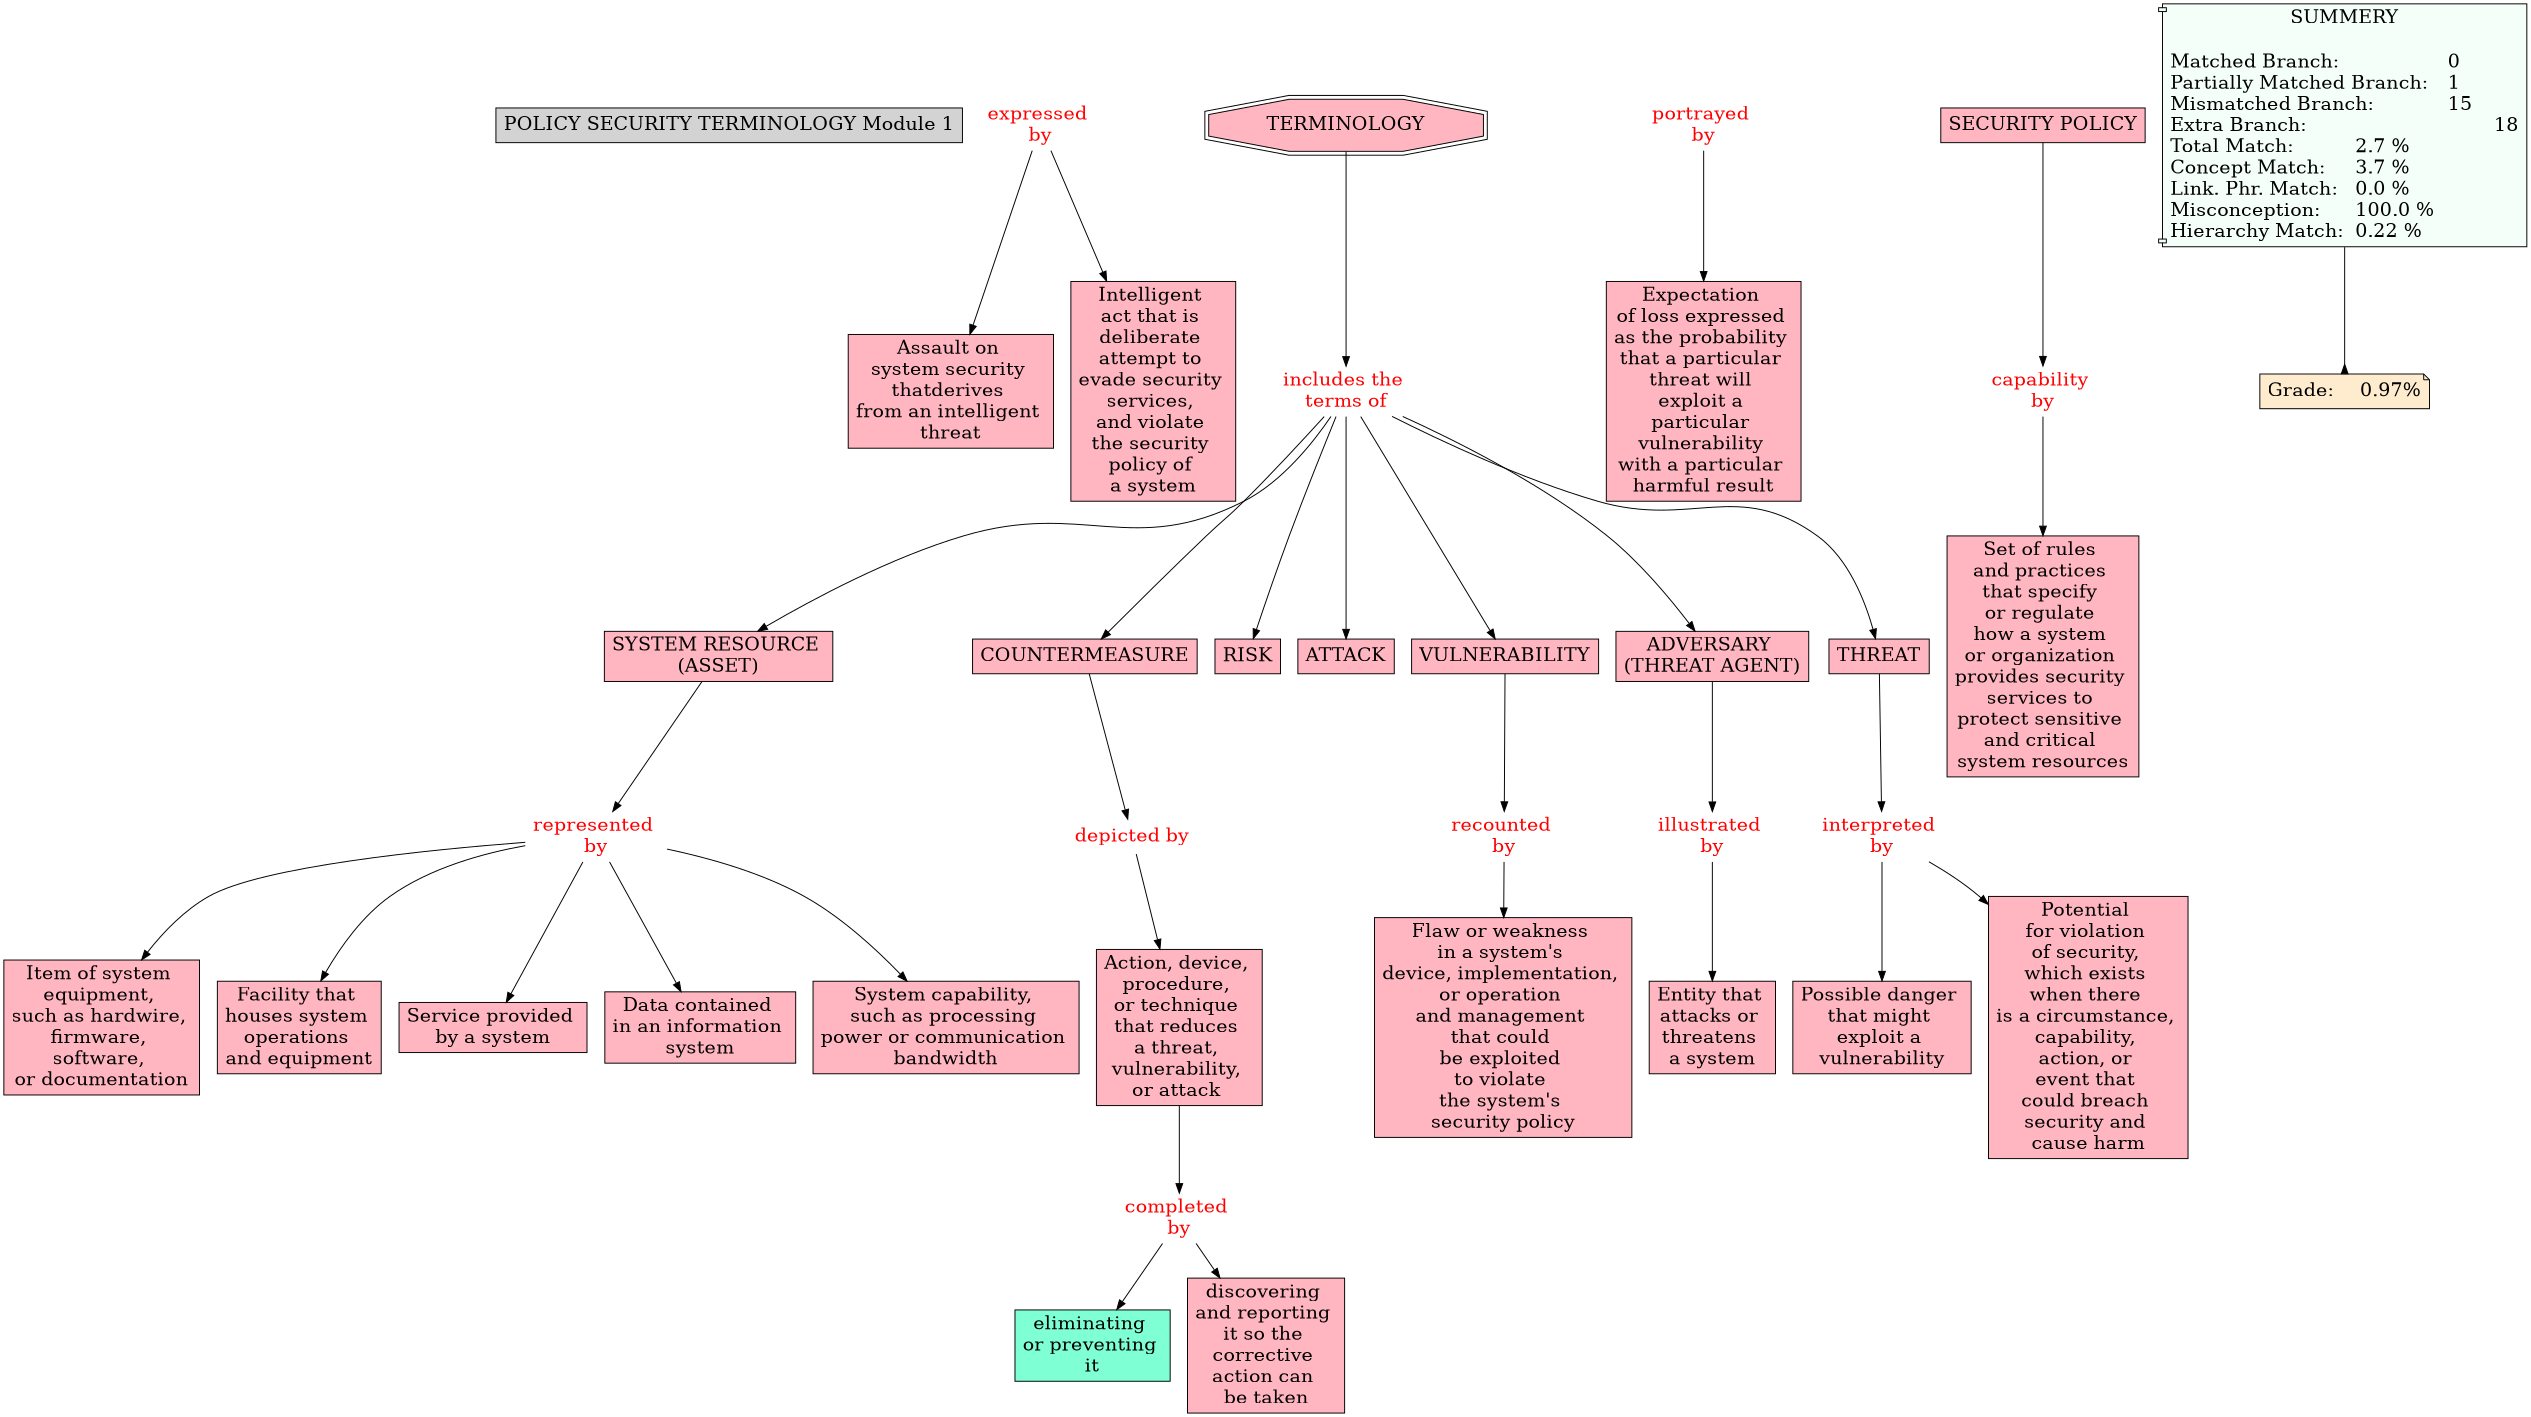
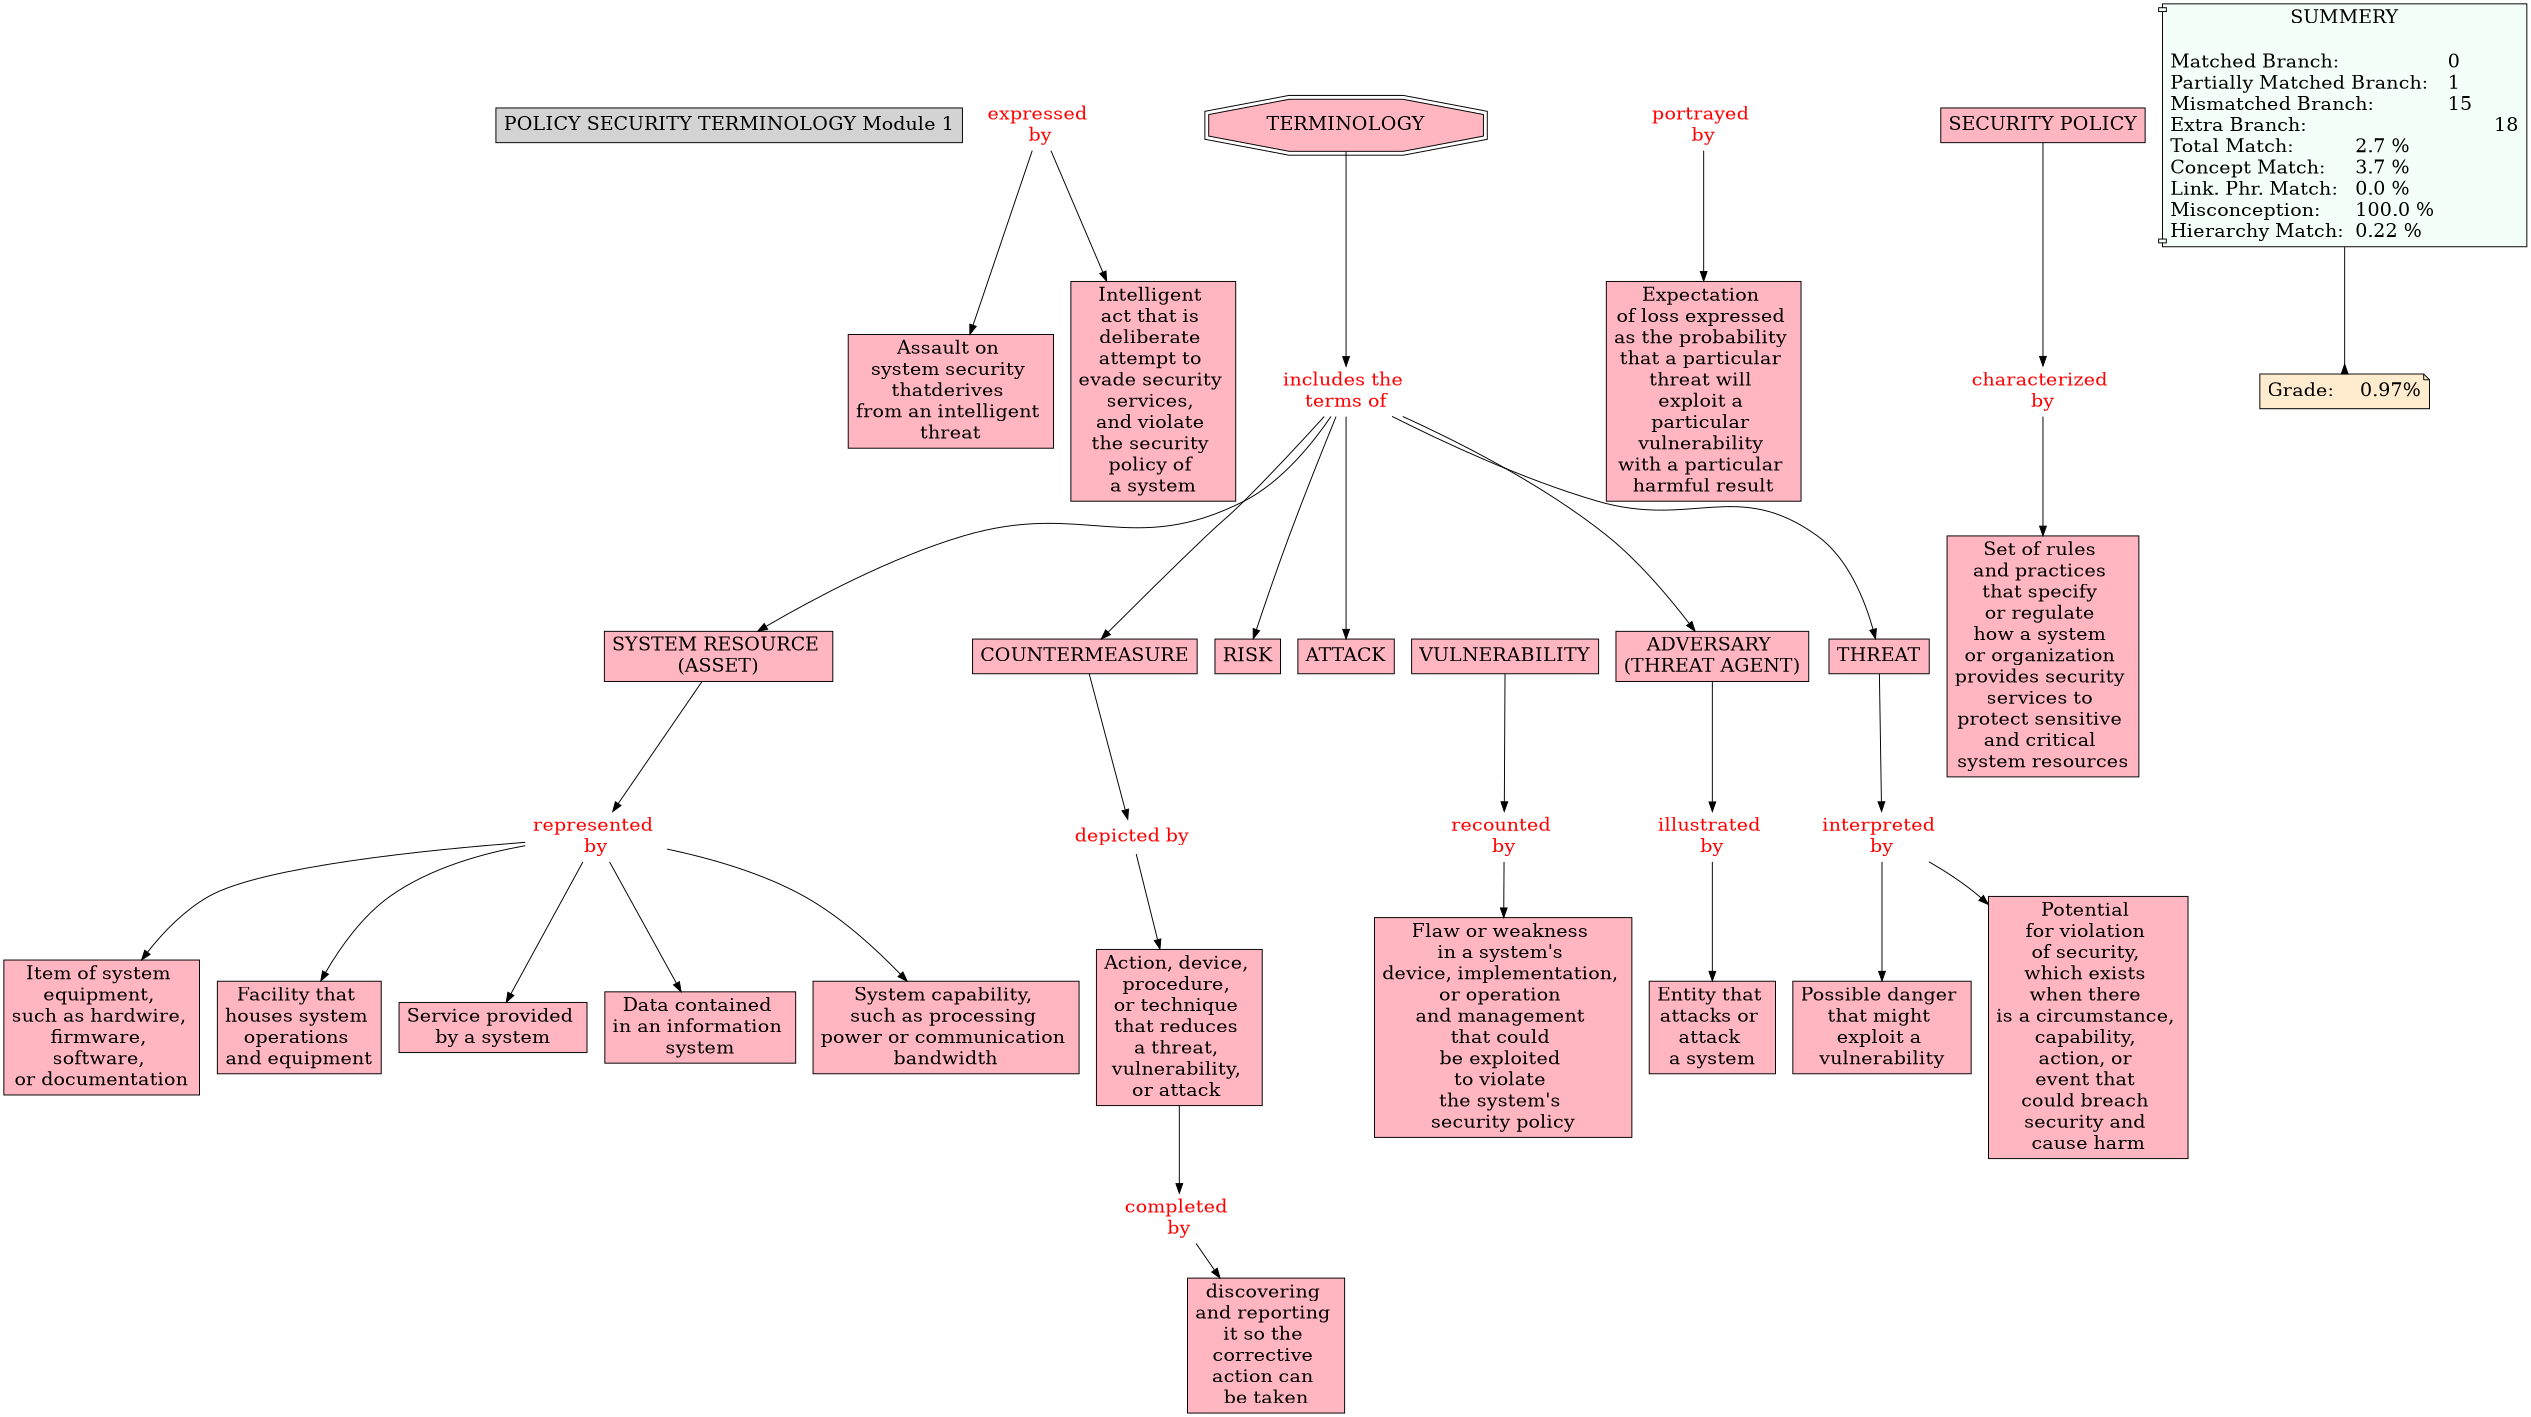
(2043, 391) -> (2043, 391)
(1425, 524) -> none
(1712, 1028) -> (1712, 1028)
(1093, 1346) -> none
